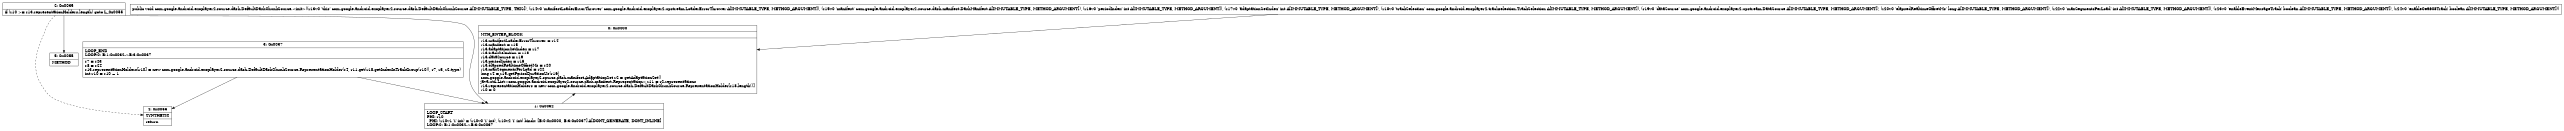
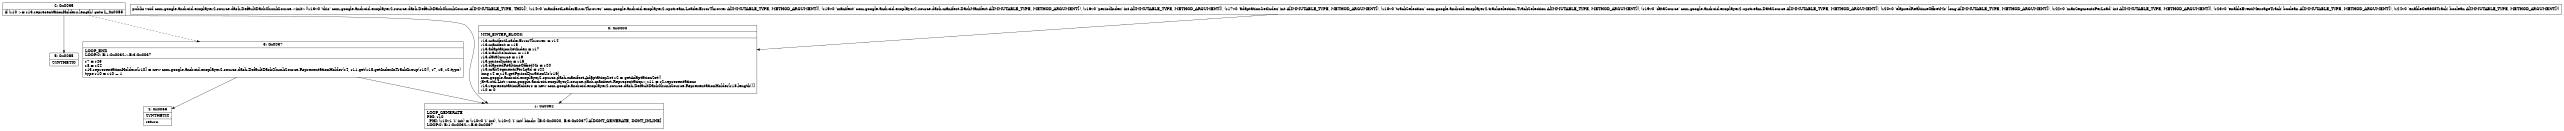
(61, 63) -> (64, 63)
(102, 74) -> (104, 74)
(52, 97) -> (143, 28)
(567, 99) -> (566, 98)
(440, 113) -> (445, 113)
